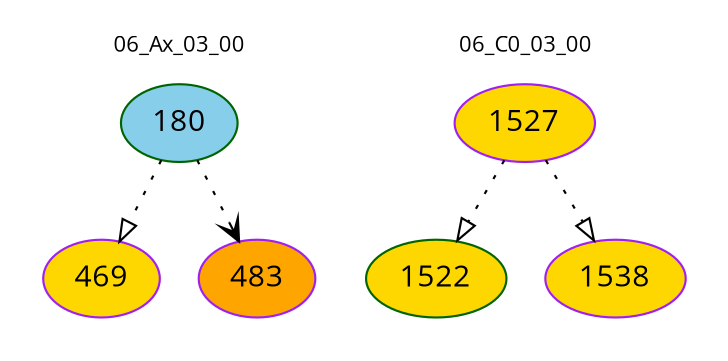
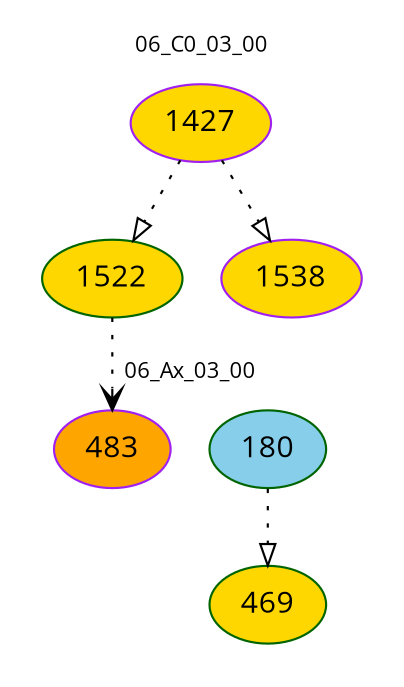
(525, 123) -> (201, 123)
(213, 191) -> (112, 365)
(102, 279) -> (268, 605)
